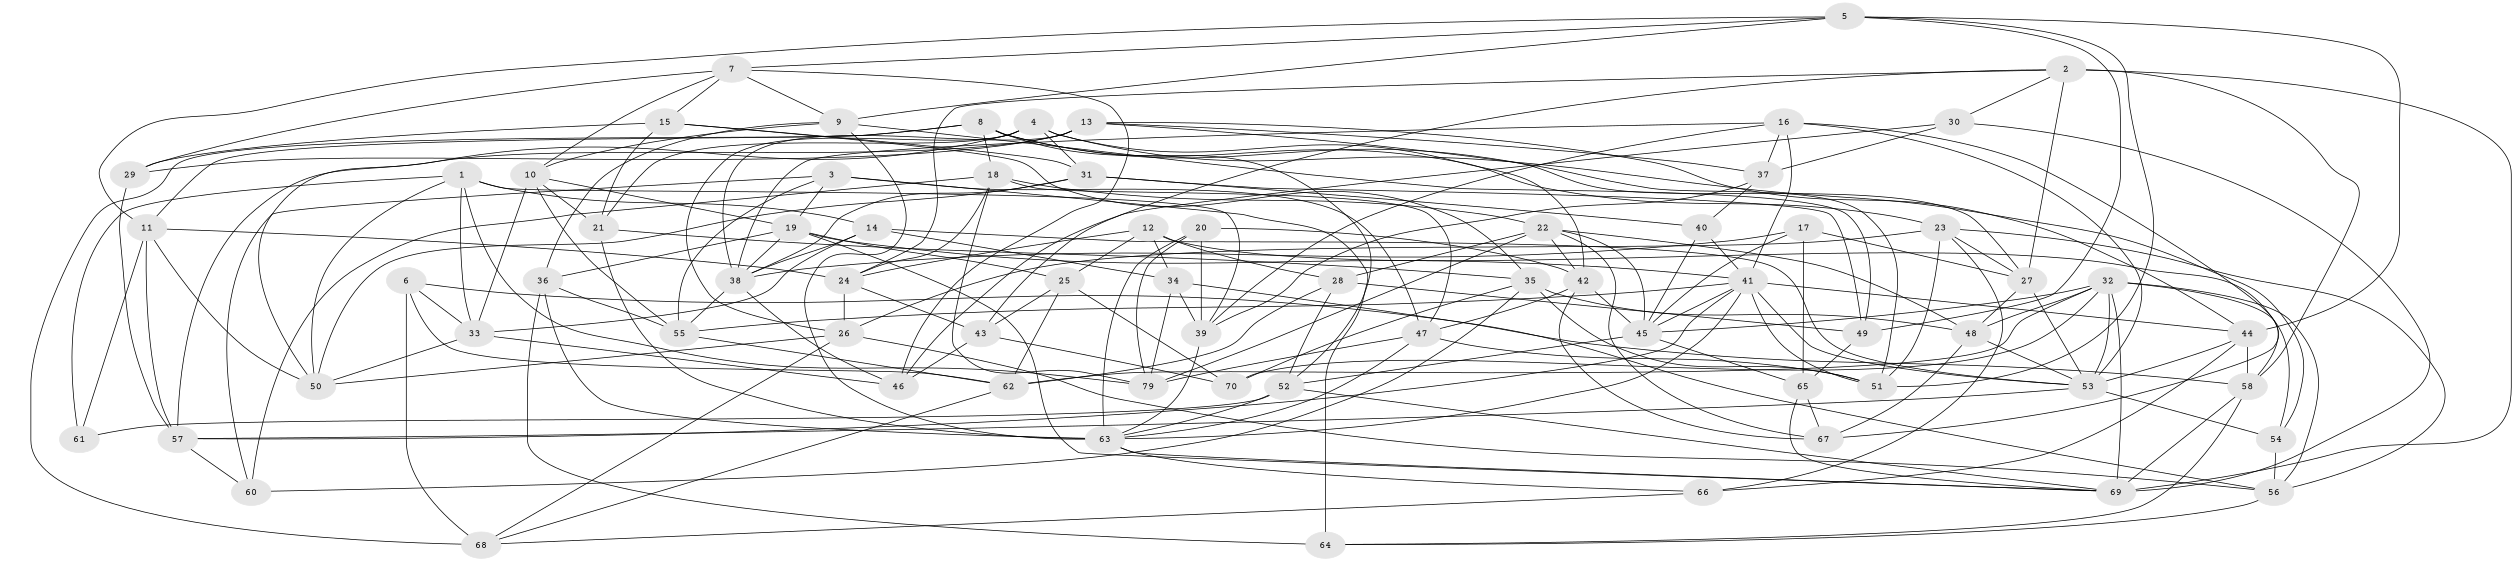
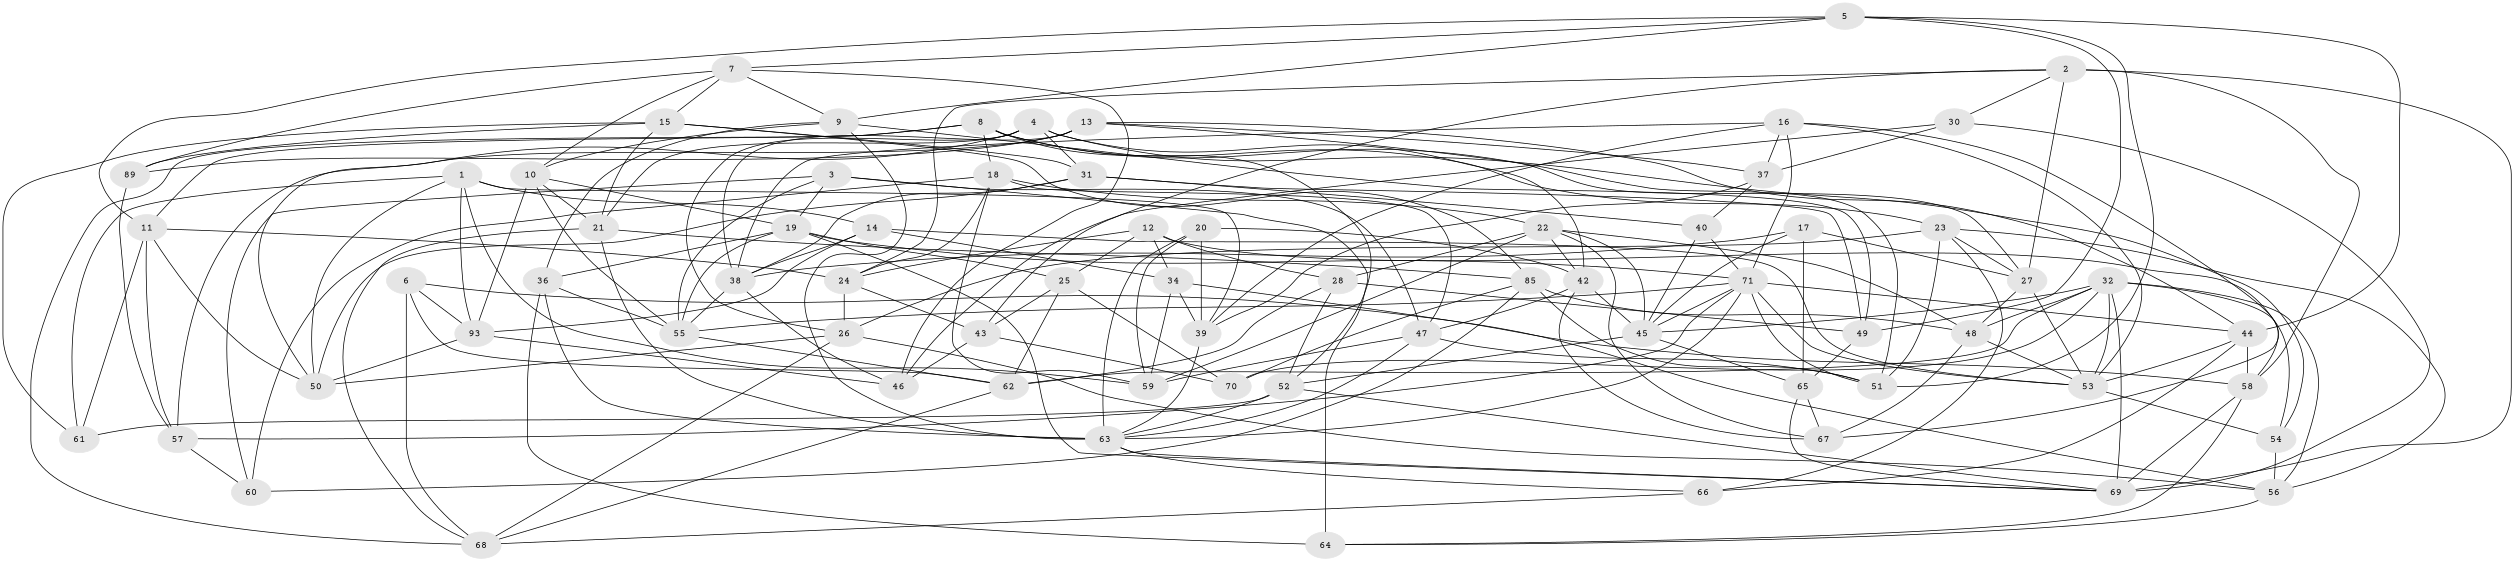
none -> (195, 144)
(130, 175) -> (130, 175)
(763, 254) -> (719, 259)
(1530, 281) -> (1530, 281)
(1748, 281) -> (1748, 281)
none -> (350, 320)
(475, 334) -> (475, 334)
(1148, 386) -> (1148, 386)
(1087, 426) -> none
